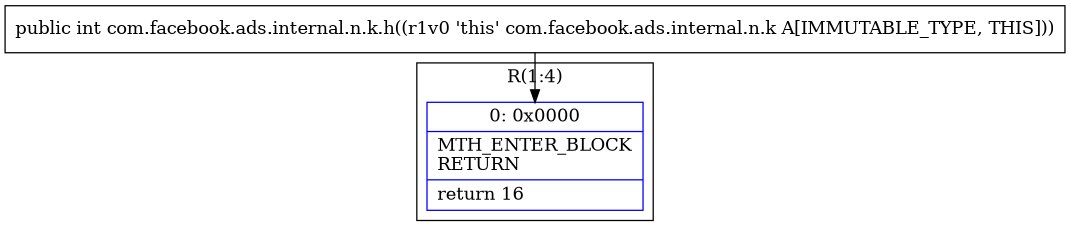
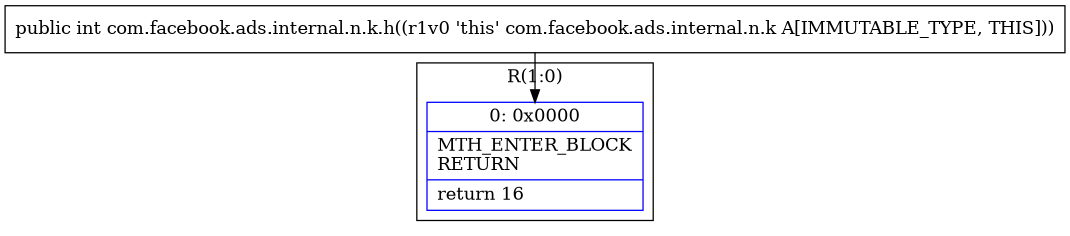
(535, 78) -> (535, 78)
